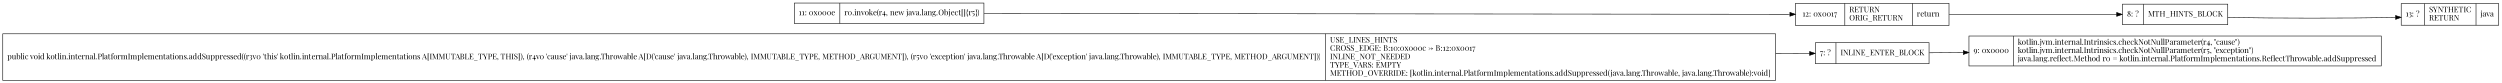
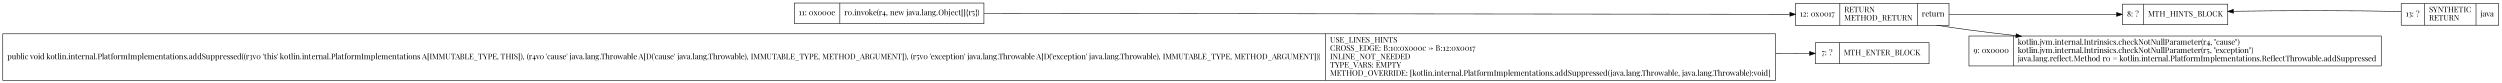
(1876, 18) -> (1879, 18)
(2312, 18) -> (2317, 11)
(1883, 53) -> (1882, 53)
(1946, 53) -> (1976, 31)
